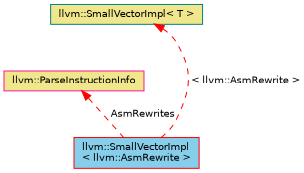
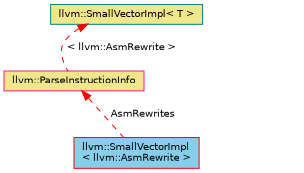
(188, 83) -> (62, 47)
